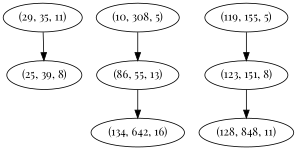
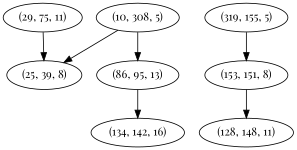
(43, 18) -> (43, 18)
(246, 18) -> (246, 18)
none -> (94, 44)
(138, 75) -> (138, 75)
(246, 75) -> (246, 75)
(138, 133) -> (138, 133)
(246, 133) -> (246, 133)
